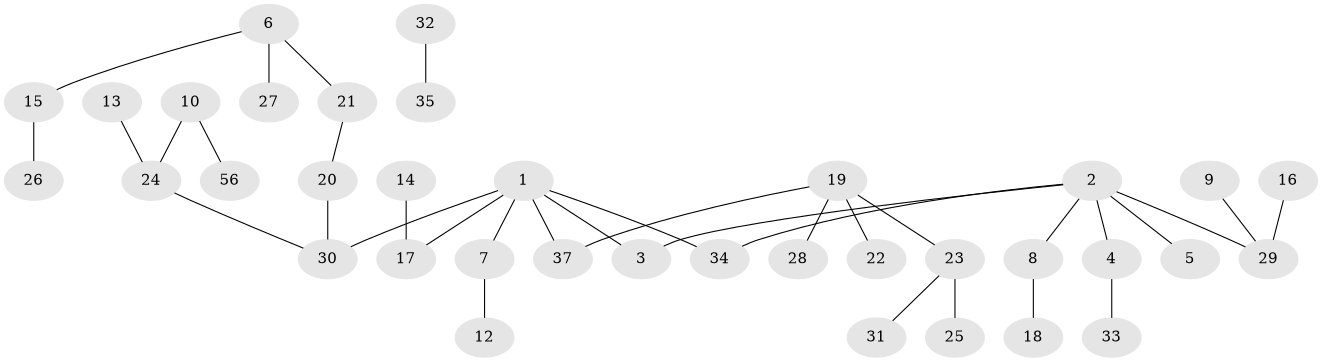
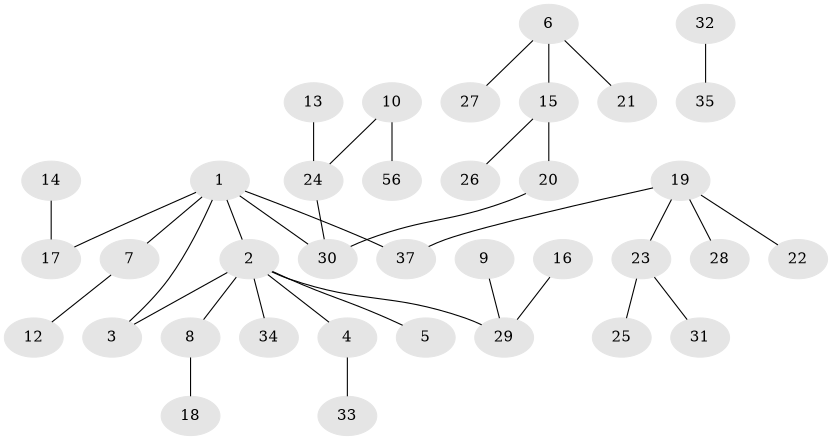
(338, 142) -> (549, 142)
(624, 217) -> (235, 220)
